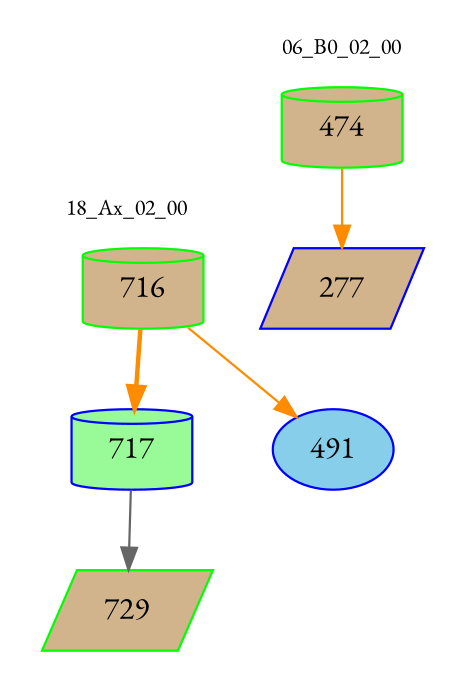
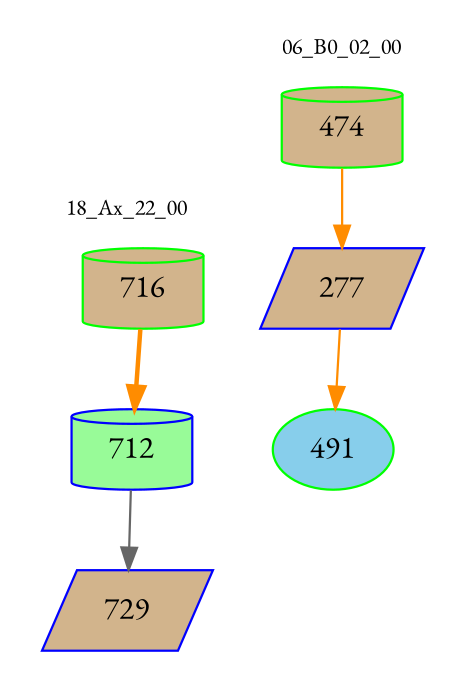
(127, 209) -> (127, 209)
(213, 348) -> (338, 358)
(132, 449) -> (132, 449)
(333, 449) -> (333, 449)
(127, 610) -> (127, 610)
